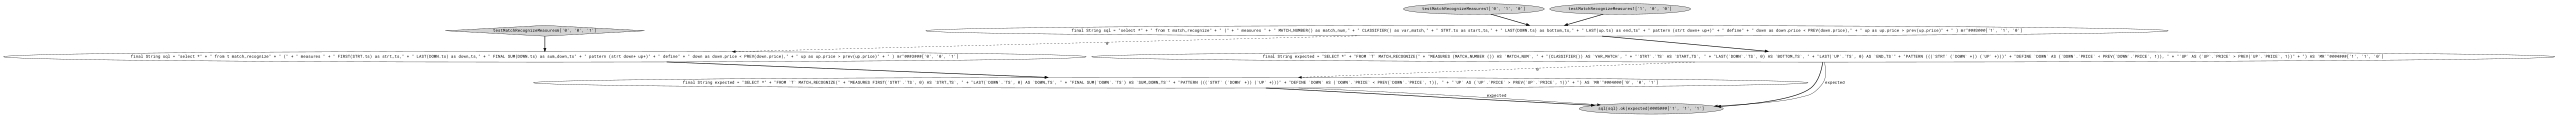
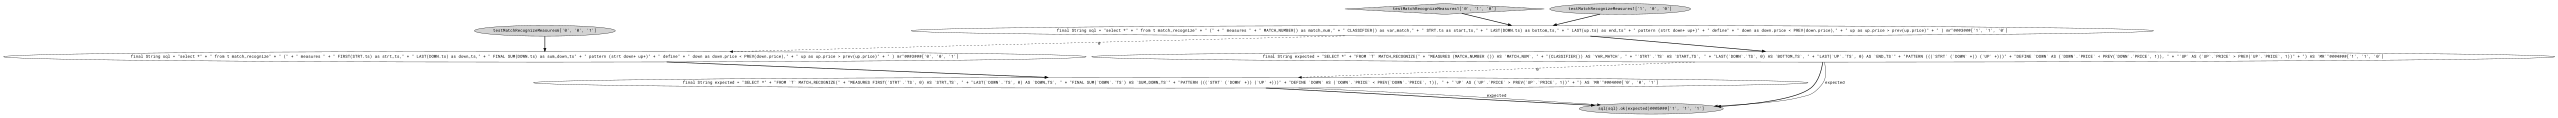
(1474, 9) -> (1445, 9)
(545, 31) -> (545, 31)
